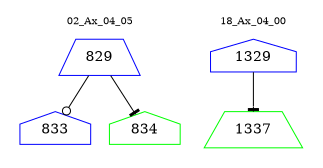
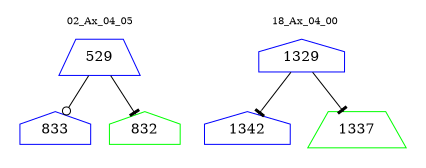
(100, 57) -> (100, 57)
(145, 130) -> (145, 130)
none -> (247, 130)
